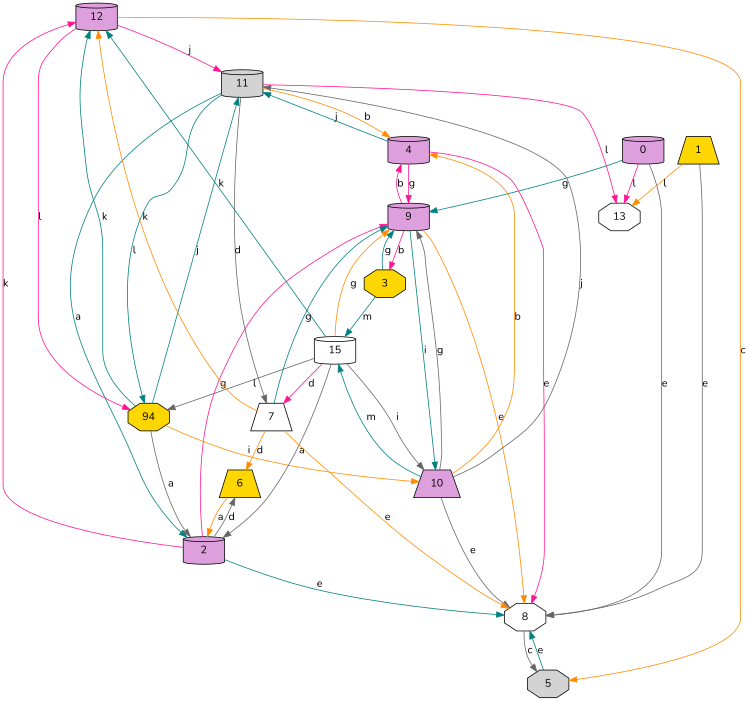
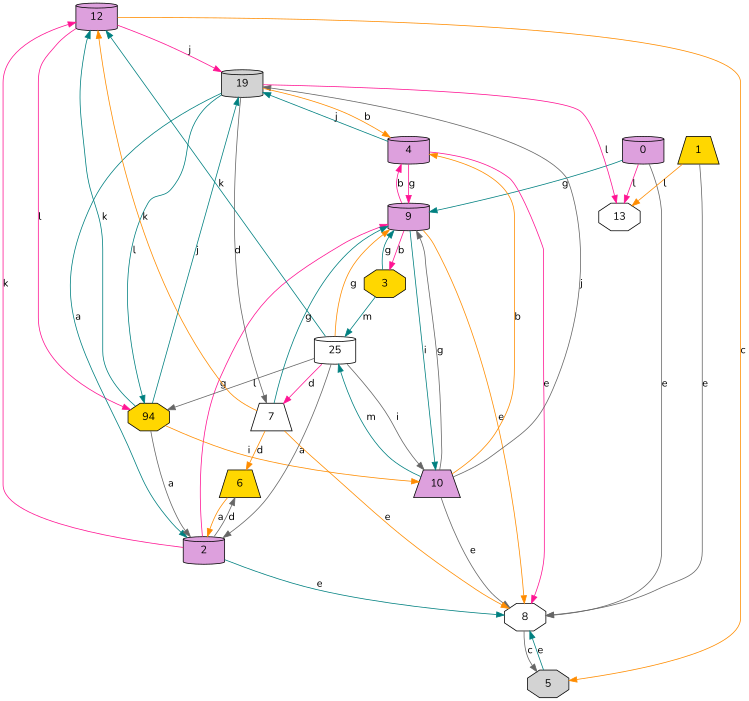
(242, 84) -> (242, 84)
(335, 350) -> (335, 350)
